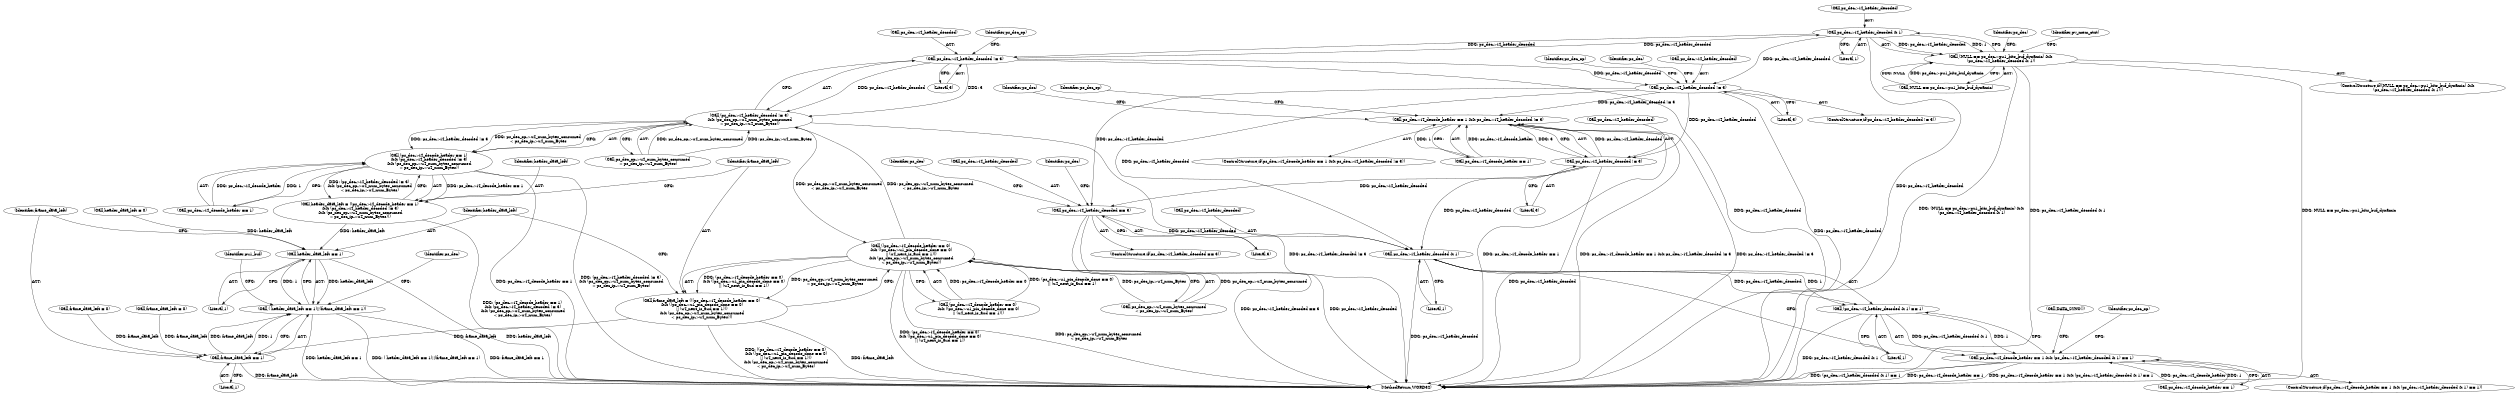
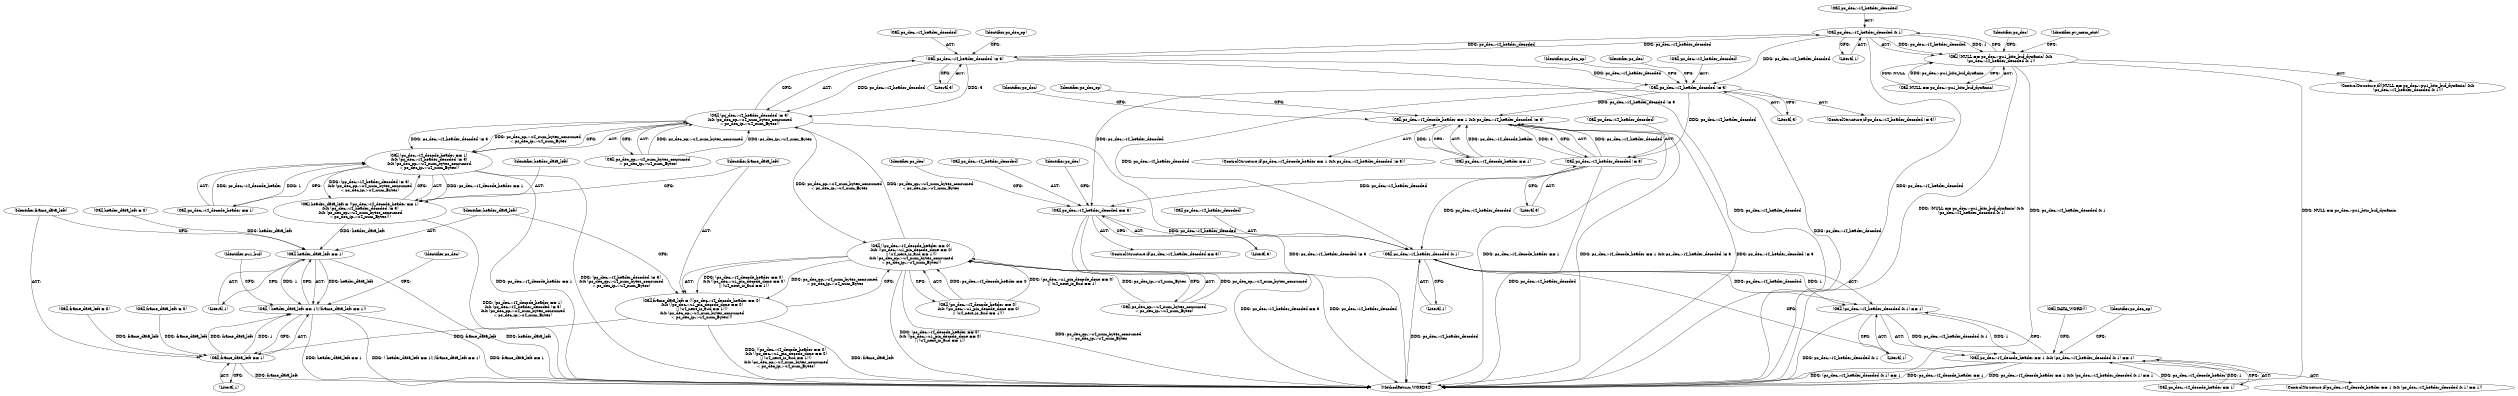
(2066, 309) -> (2067, 309)
